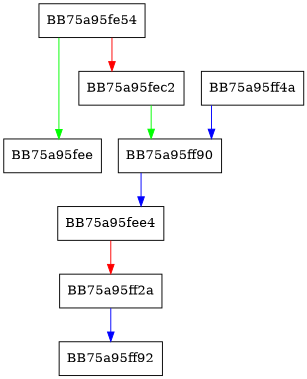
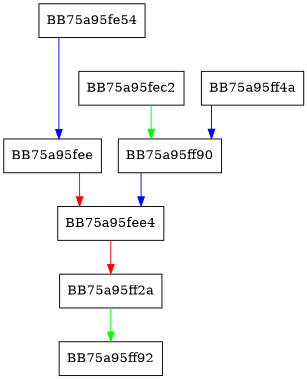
(112, 50) -> none
(59, 84) -> (59, 84)
none -> (80, 185)
(111, 320) -> (111, 320)
